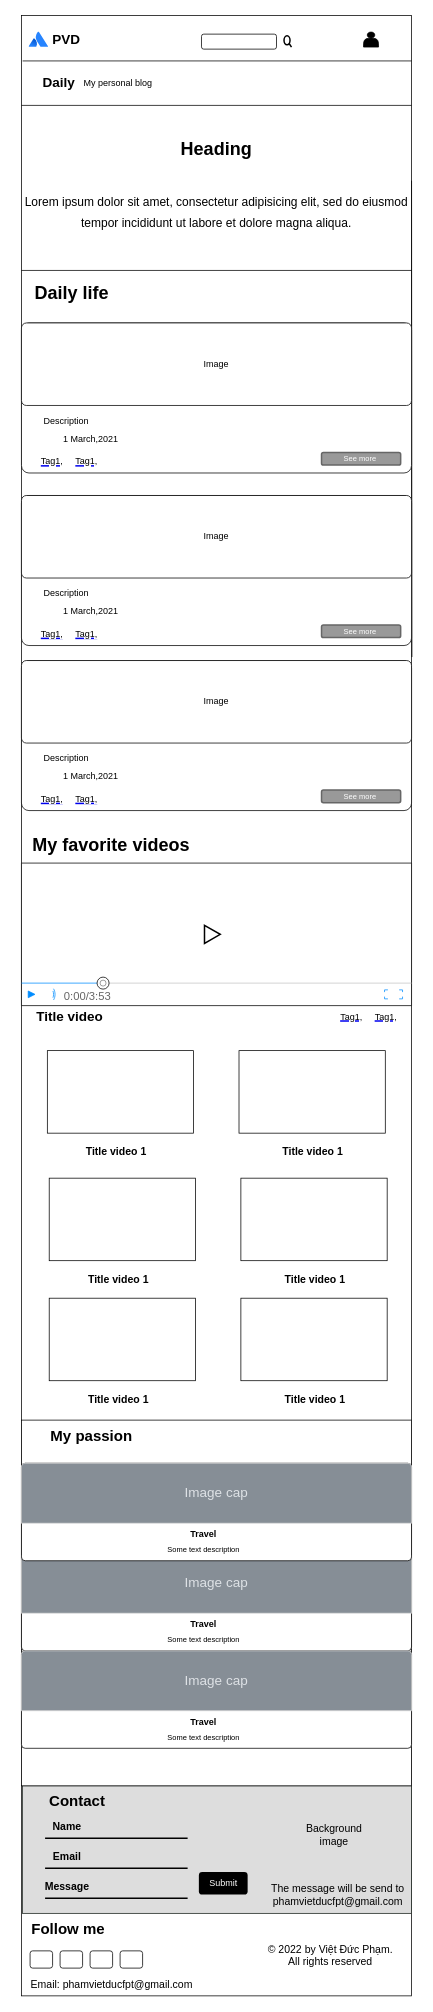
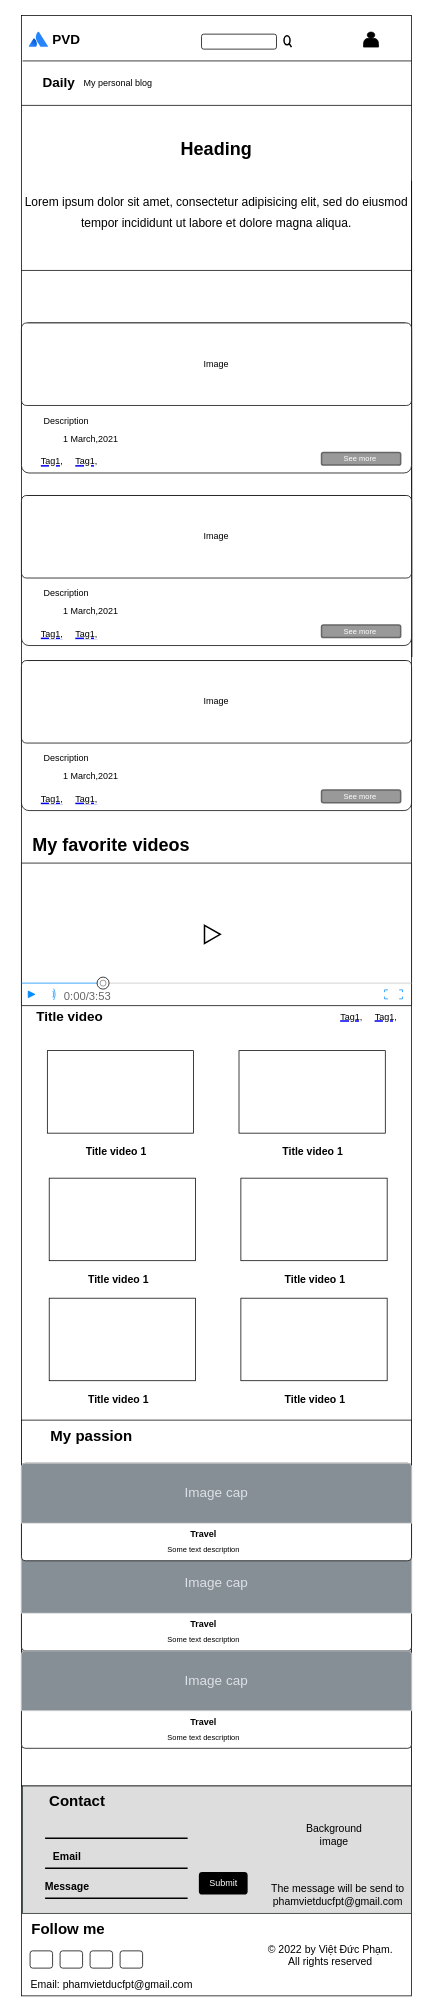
(118, 297) -> none
(67, 1827) -> none
